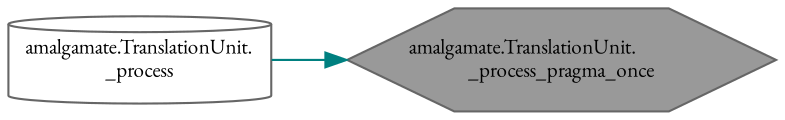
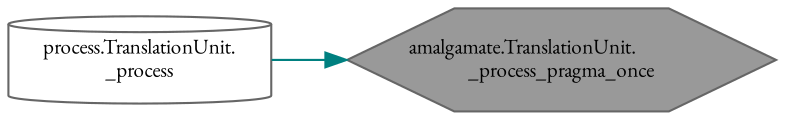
(140, 60) -> (140, 60)
